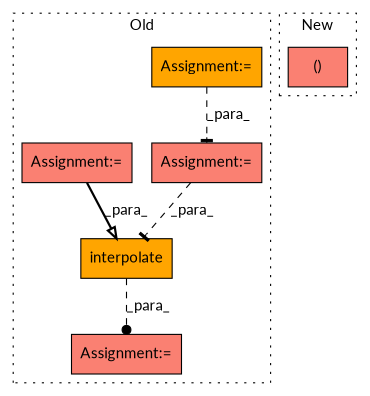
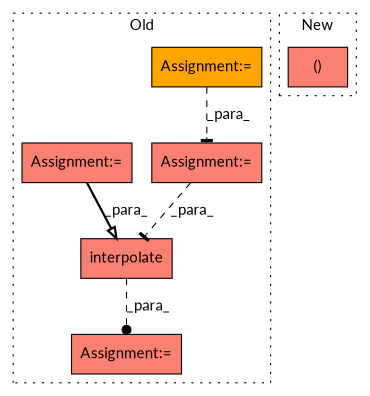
(127, 258) -> (127, 258)
